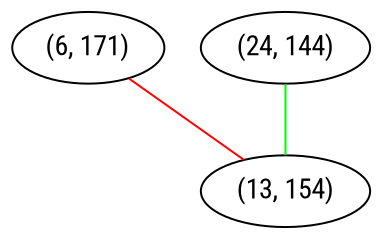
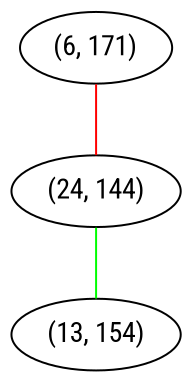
(187, 119) -> (96, 120)
